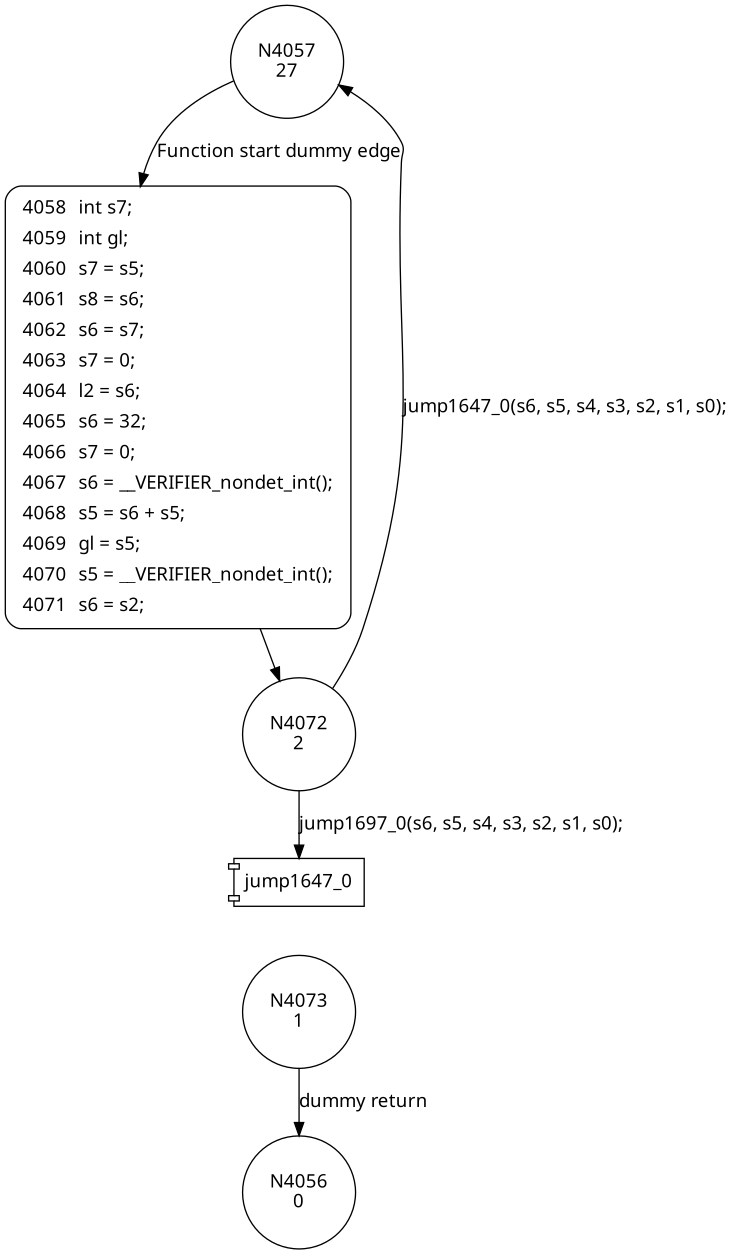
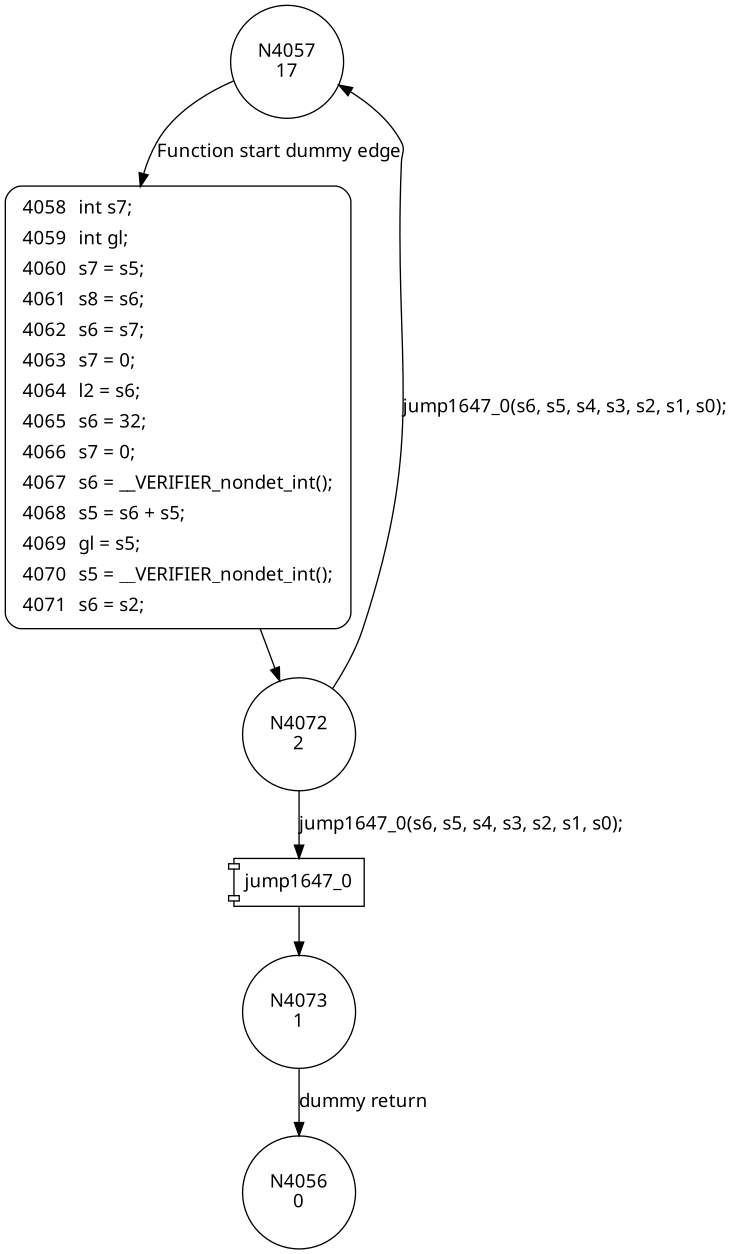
(287, 62) -> (287, 62)
(461, 825) -> (461, 825)
none -> (299, 924)
